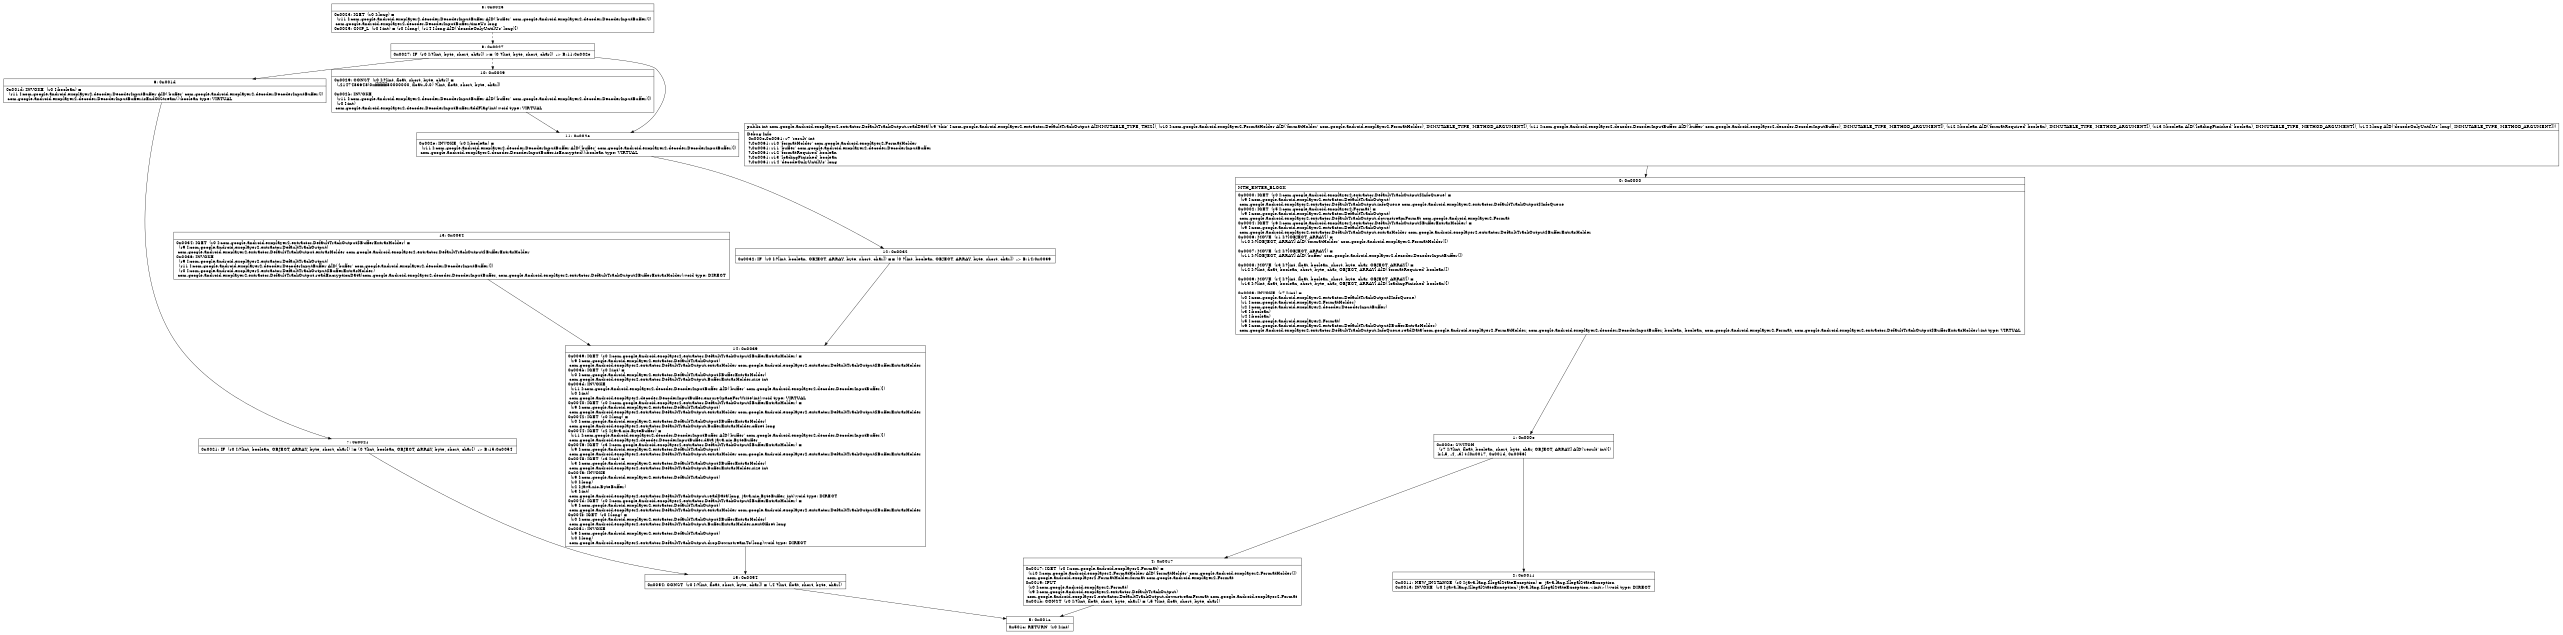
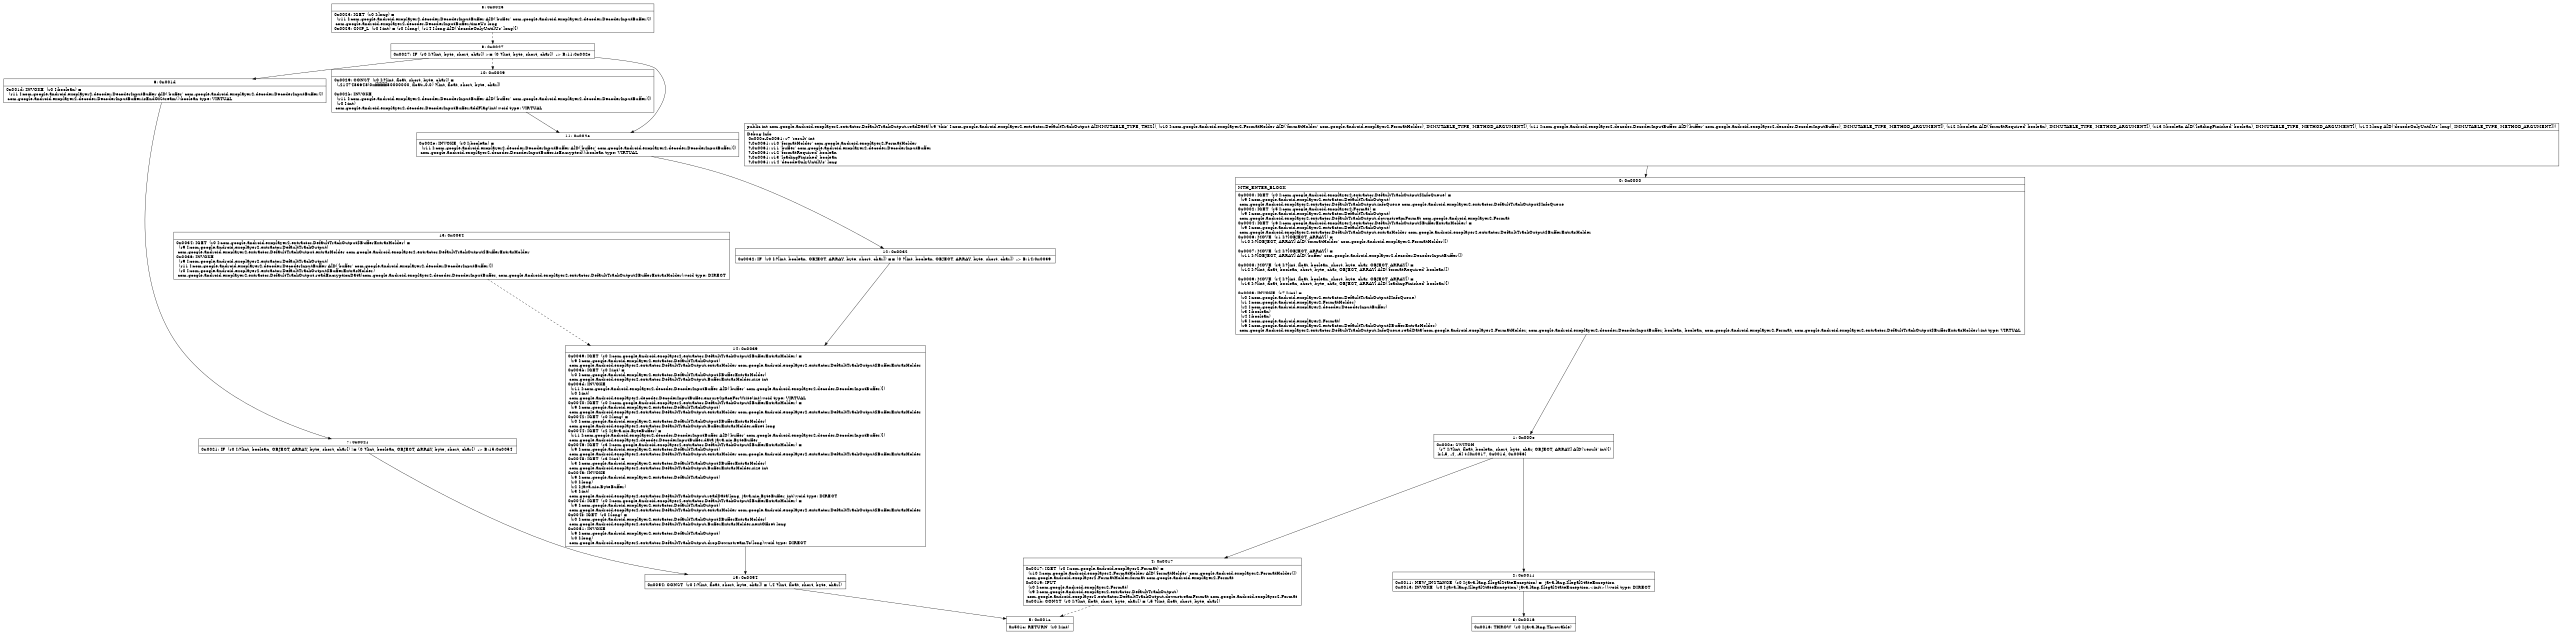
(538, 312) -> (538, 312)
(1078, 610) -> (1078, 610)
none -> (1524, 624)
